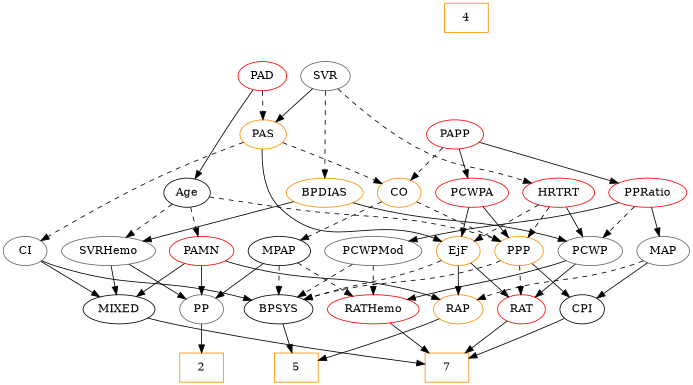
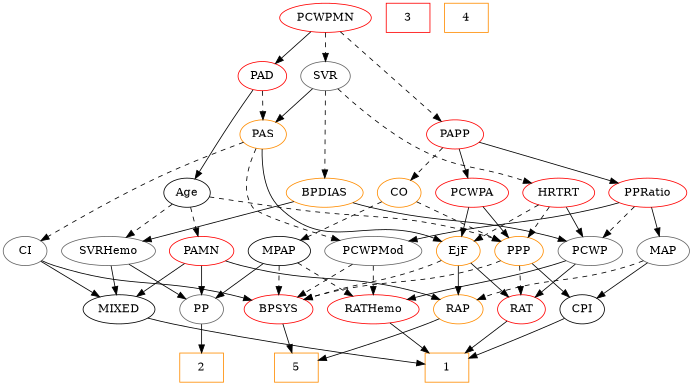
none -> (326, 18)
none -> (408, 18)
(331, 162) -> (266, 215)
(279, 309) -> (279, 309)
(447, 368) -> (447, 368)
